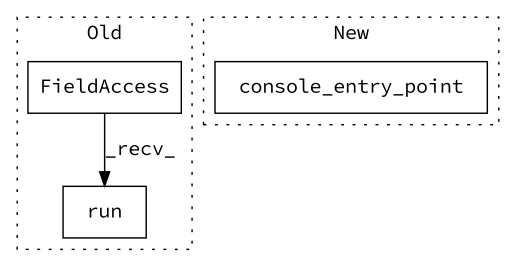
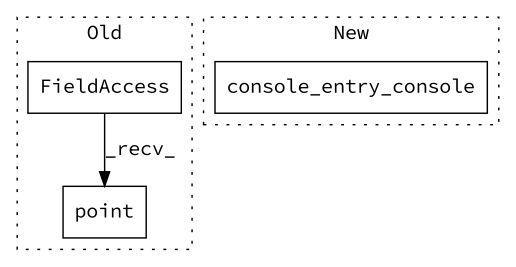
(351, 87) -> (351, 87)
(105, 212) -> (105, 212)
